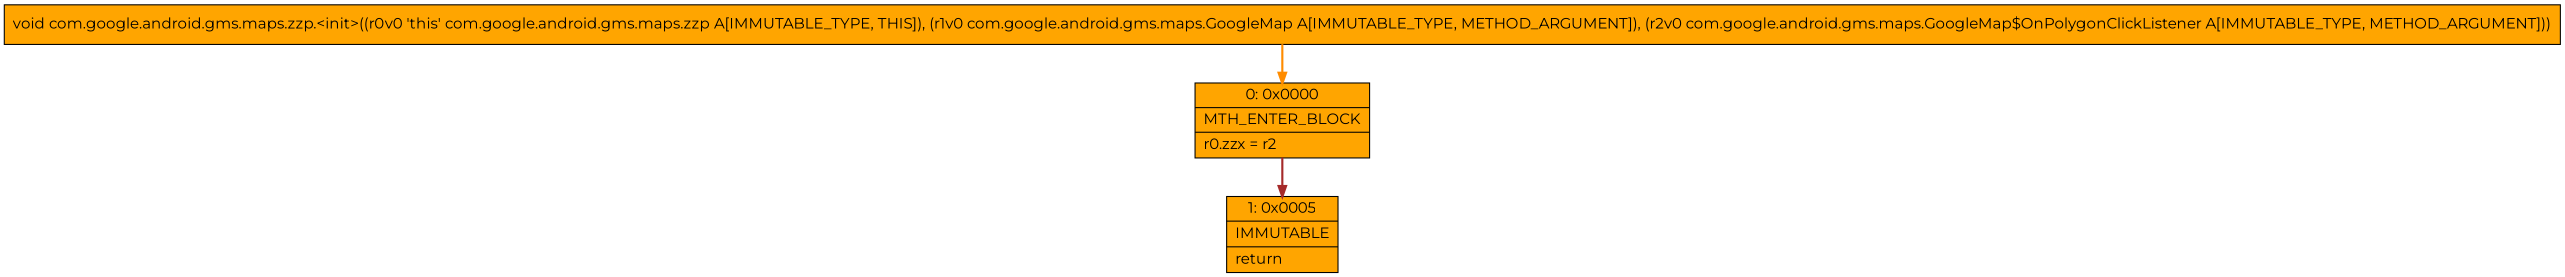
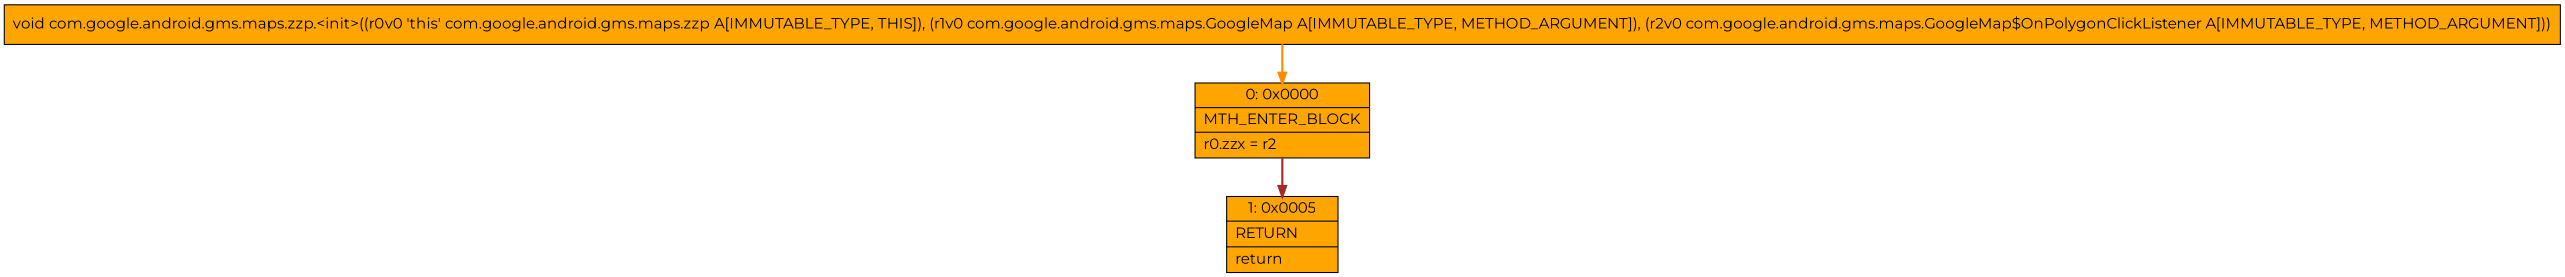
(1282, 233) -> (1267, 233)
